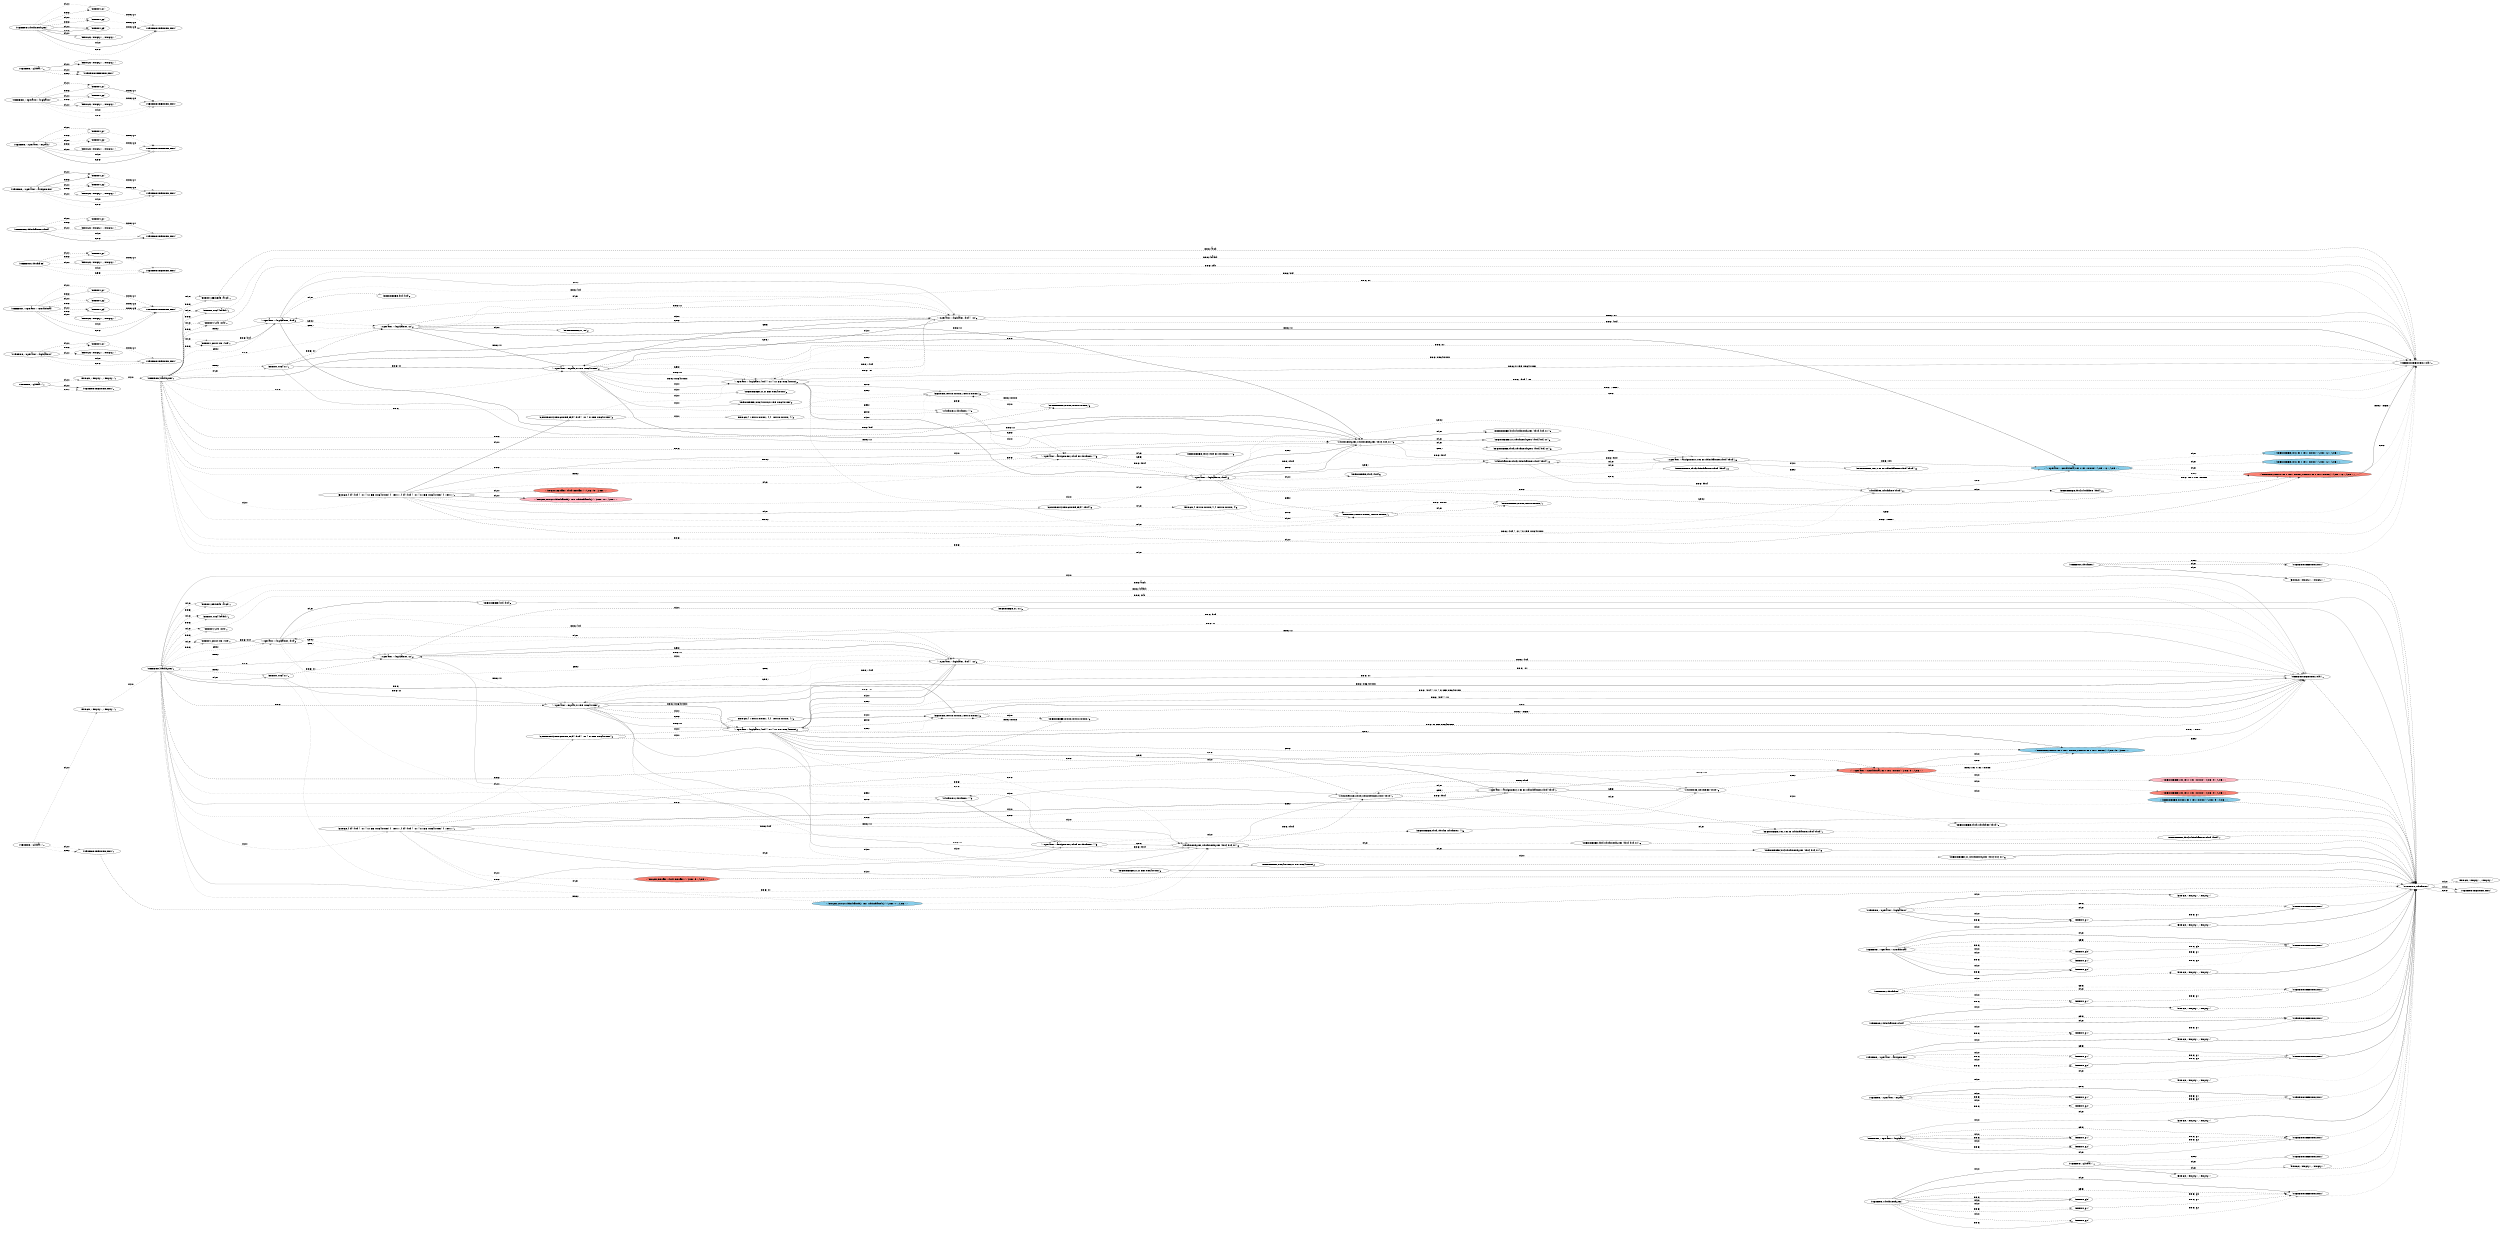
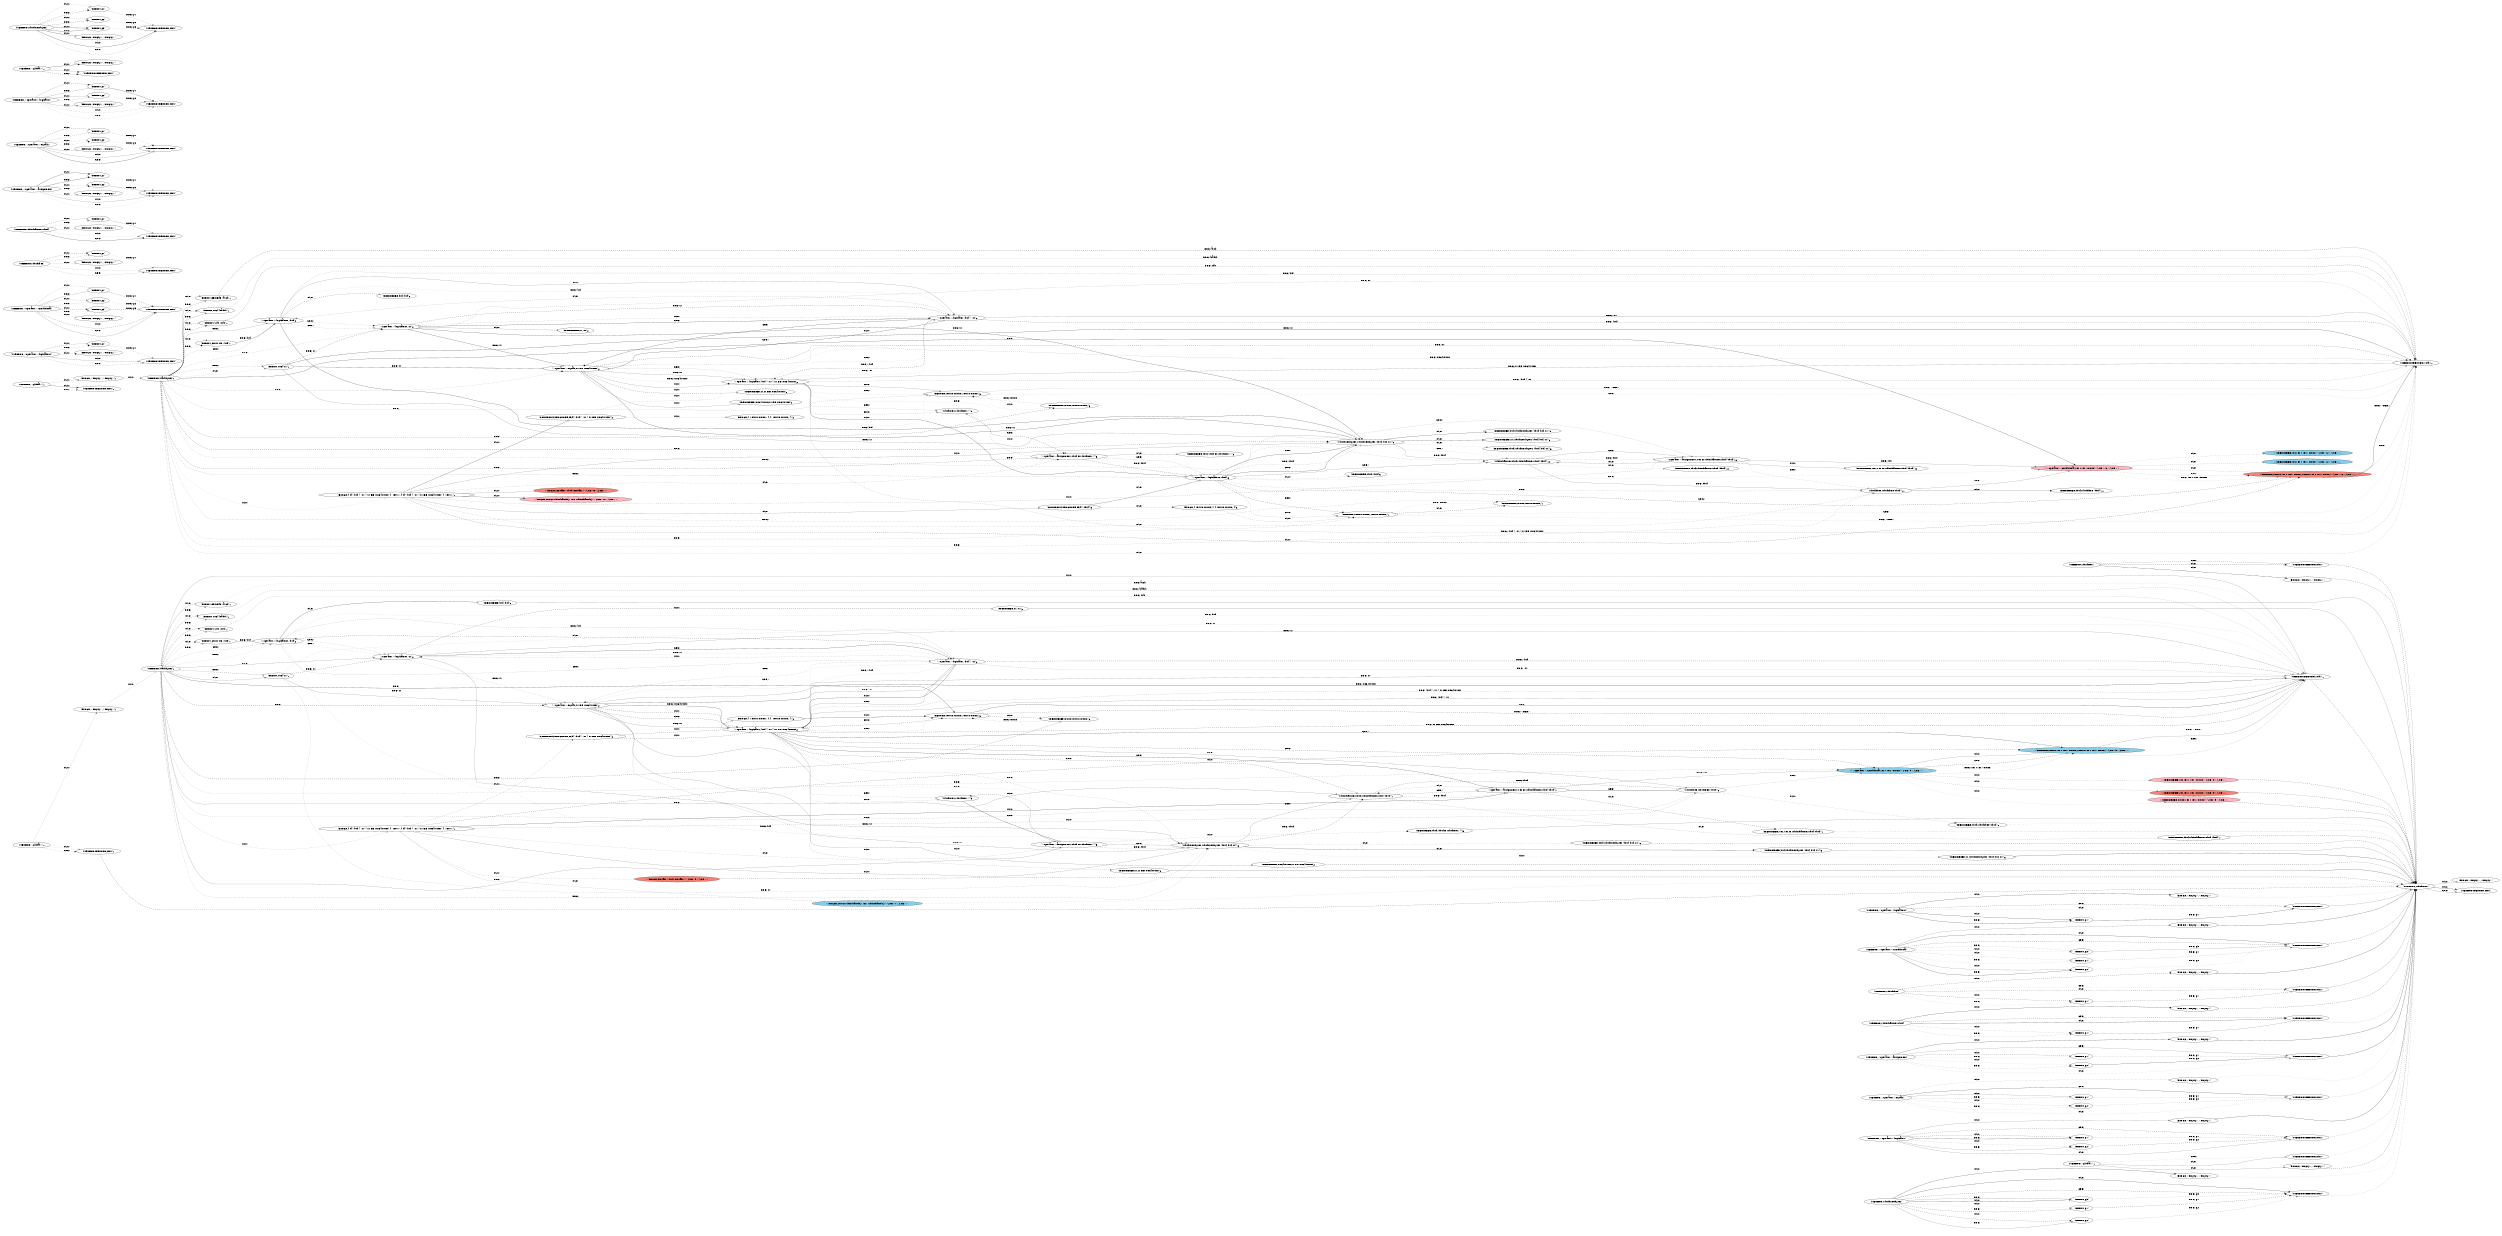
(2082, 468) -> (2082, 468)
(1144, 494) -> (1144, 494)
(1887, 771) -> (1887, 771)
(2194, 800) -> (2194, 800)
